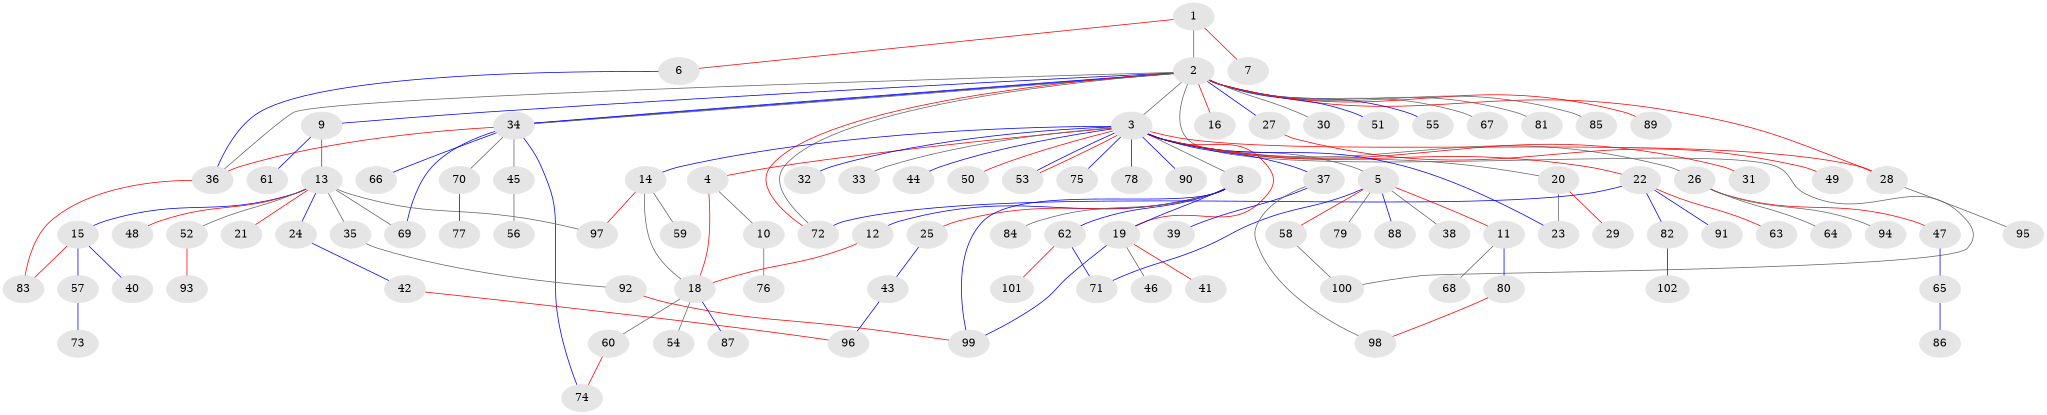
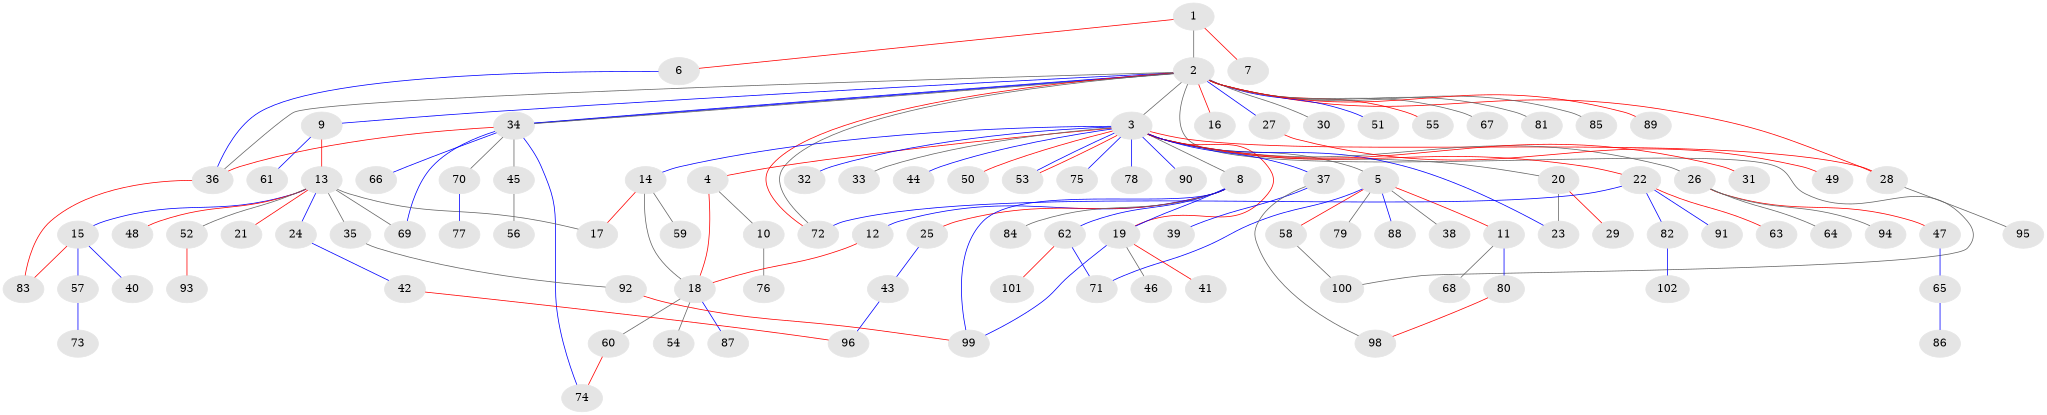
(1313, 98) -> (1313, 98)
(597, 235) -> (597, 235)
